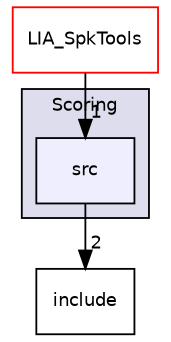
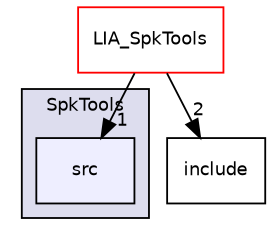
(85, 106) -> (85, 106)
(85, 230) -> (179, 97)
